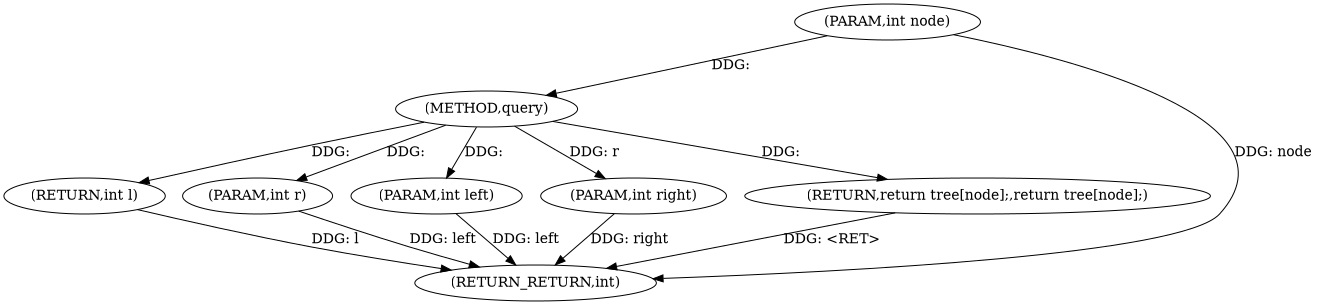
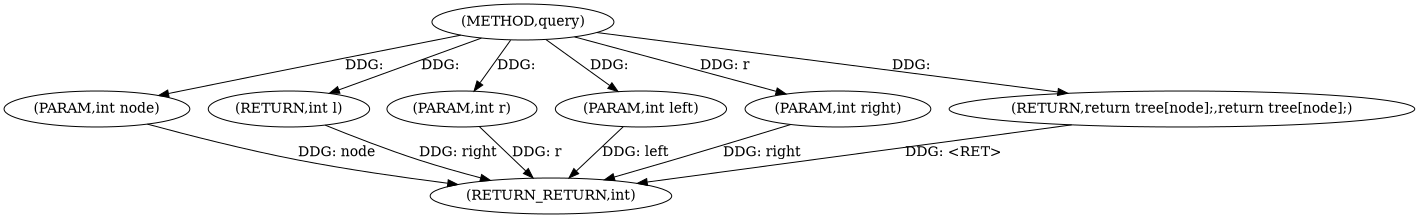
(692, 65) -> (315, 64)
(336, 240) -> (458, 152)
(443, 240) -> (537, 152)
